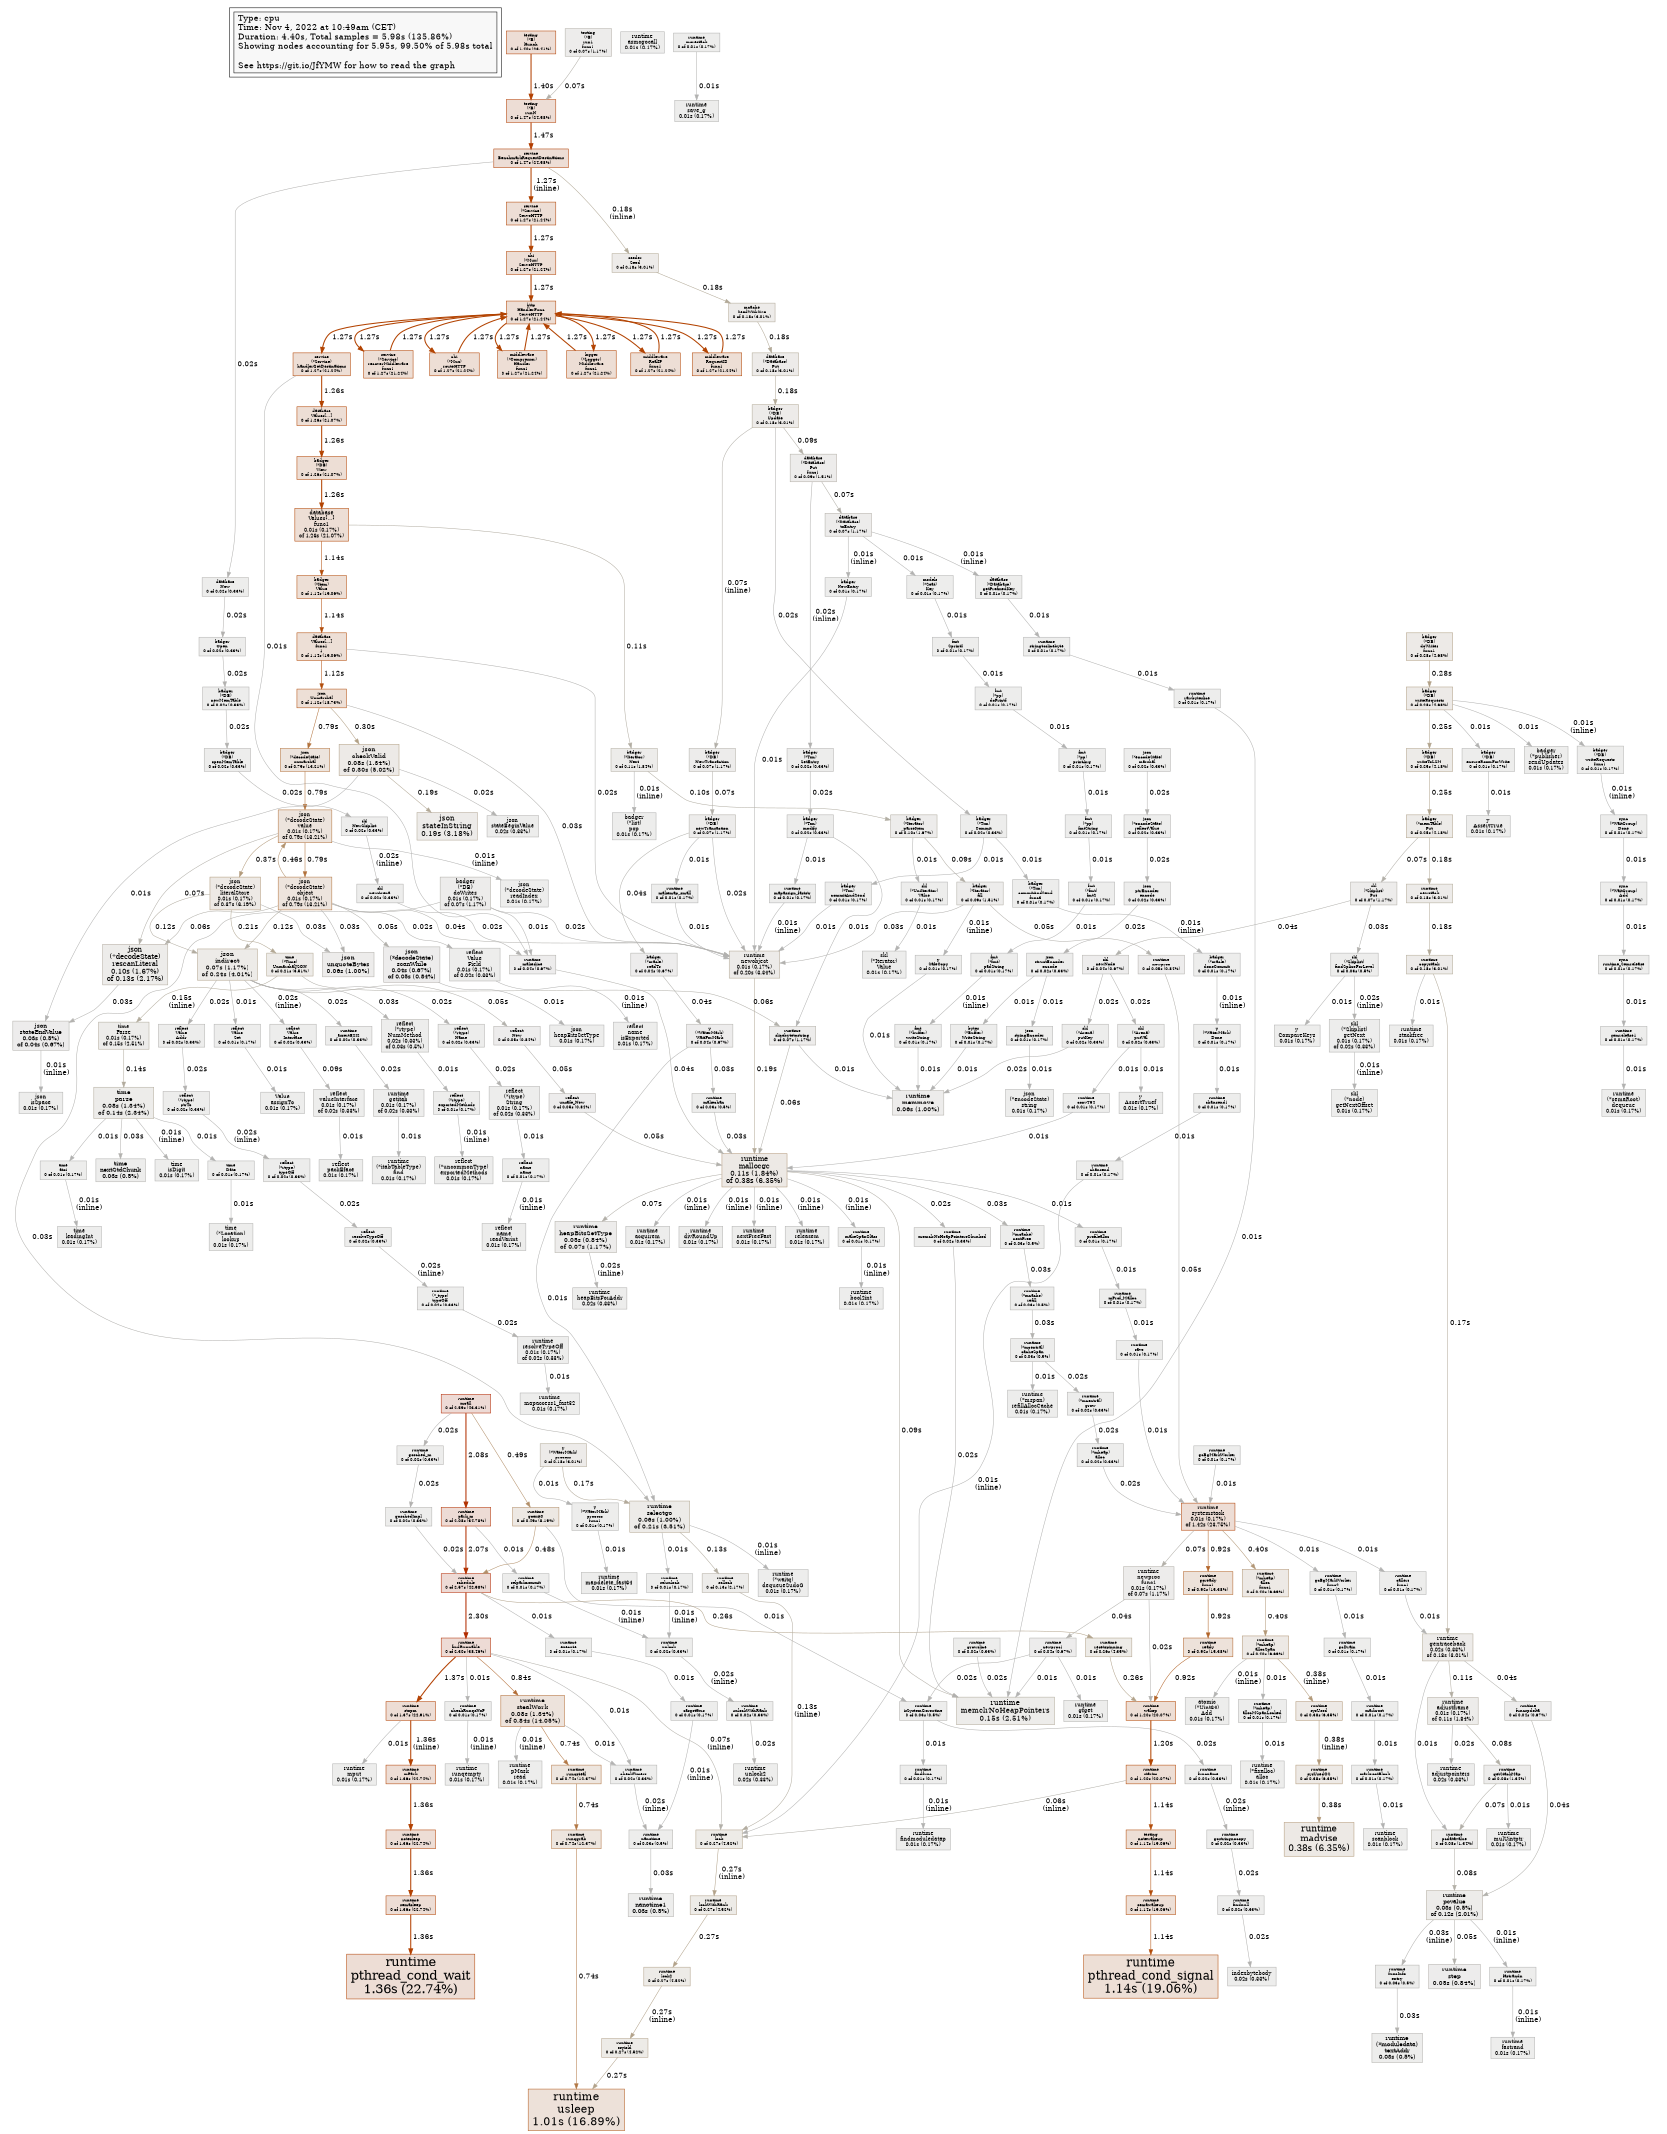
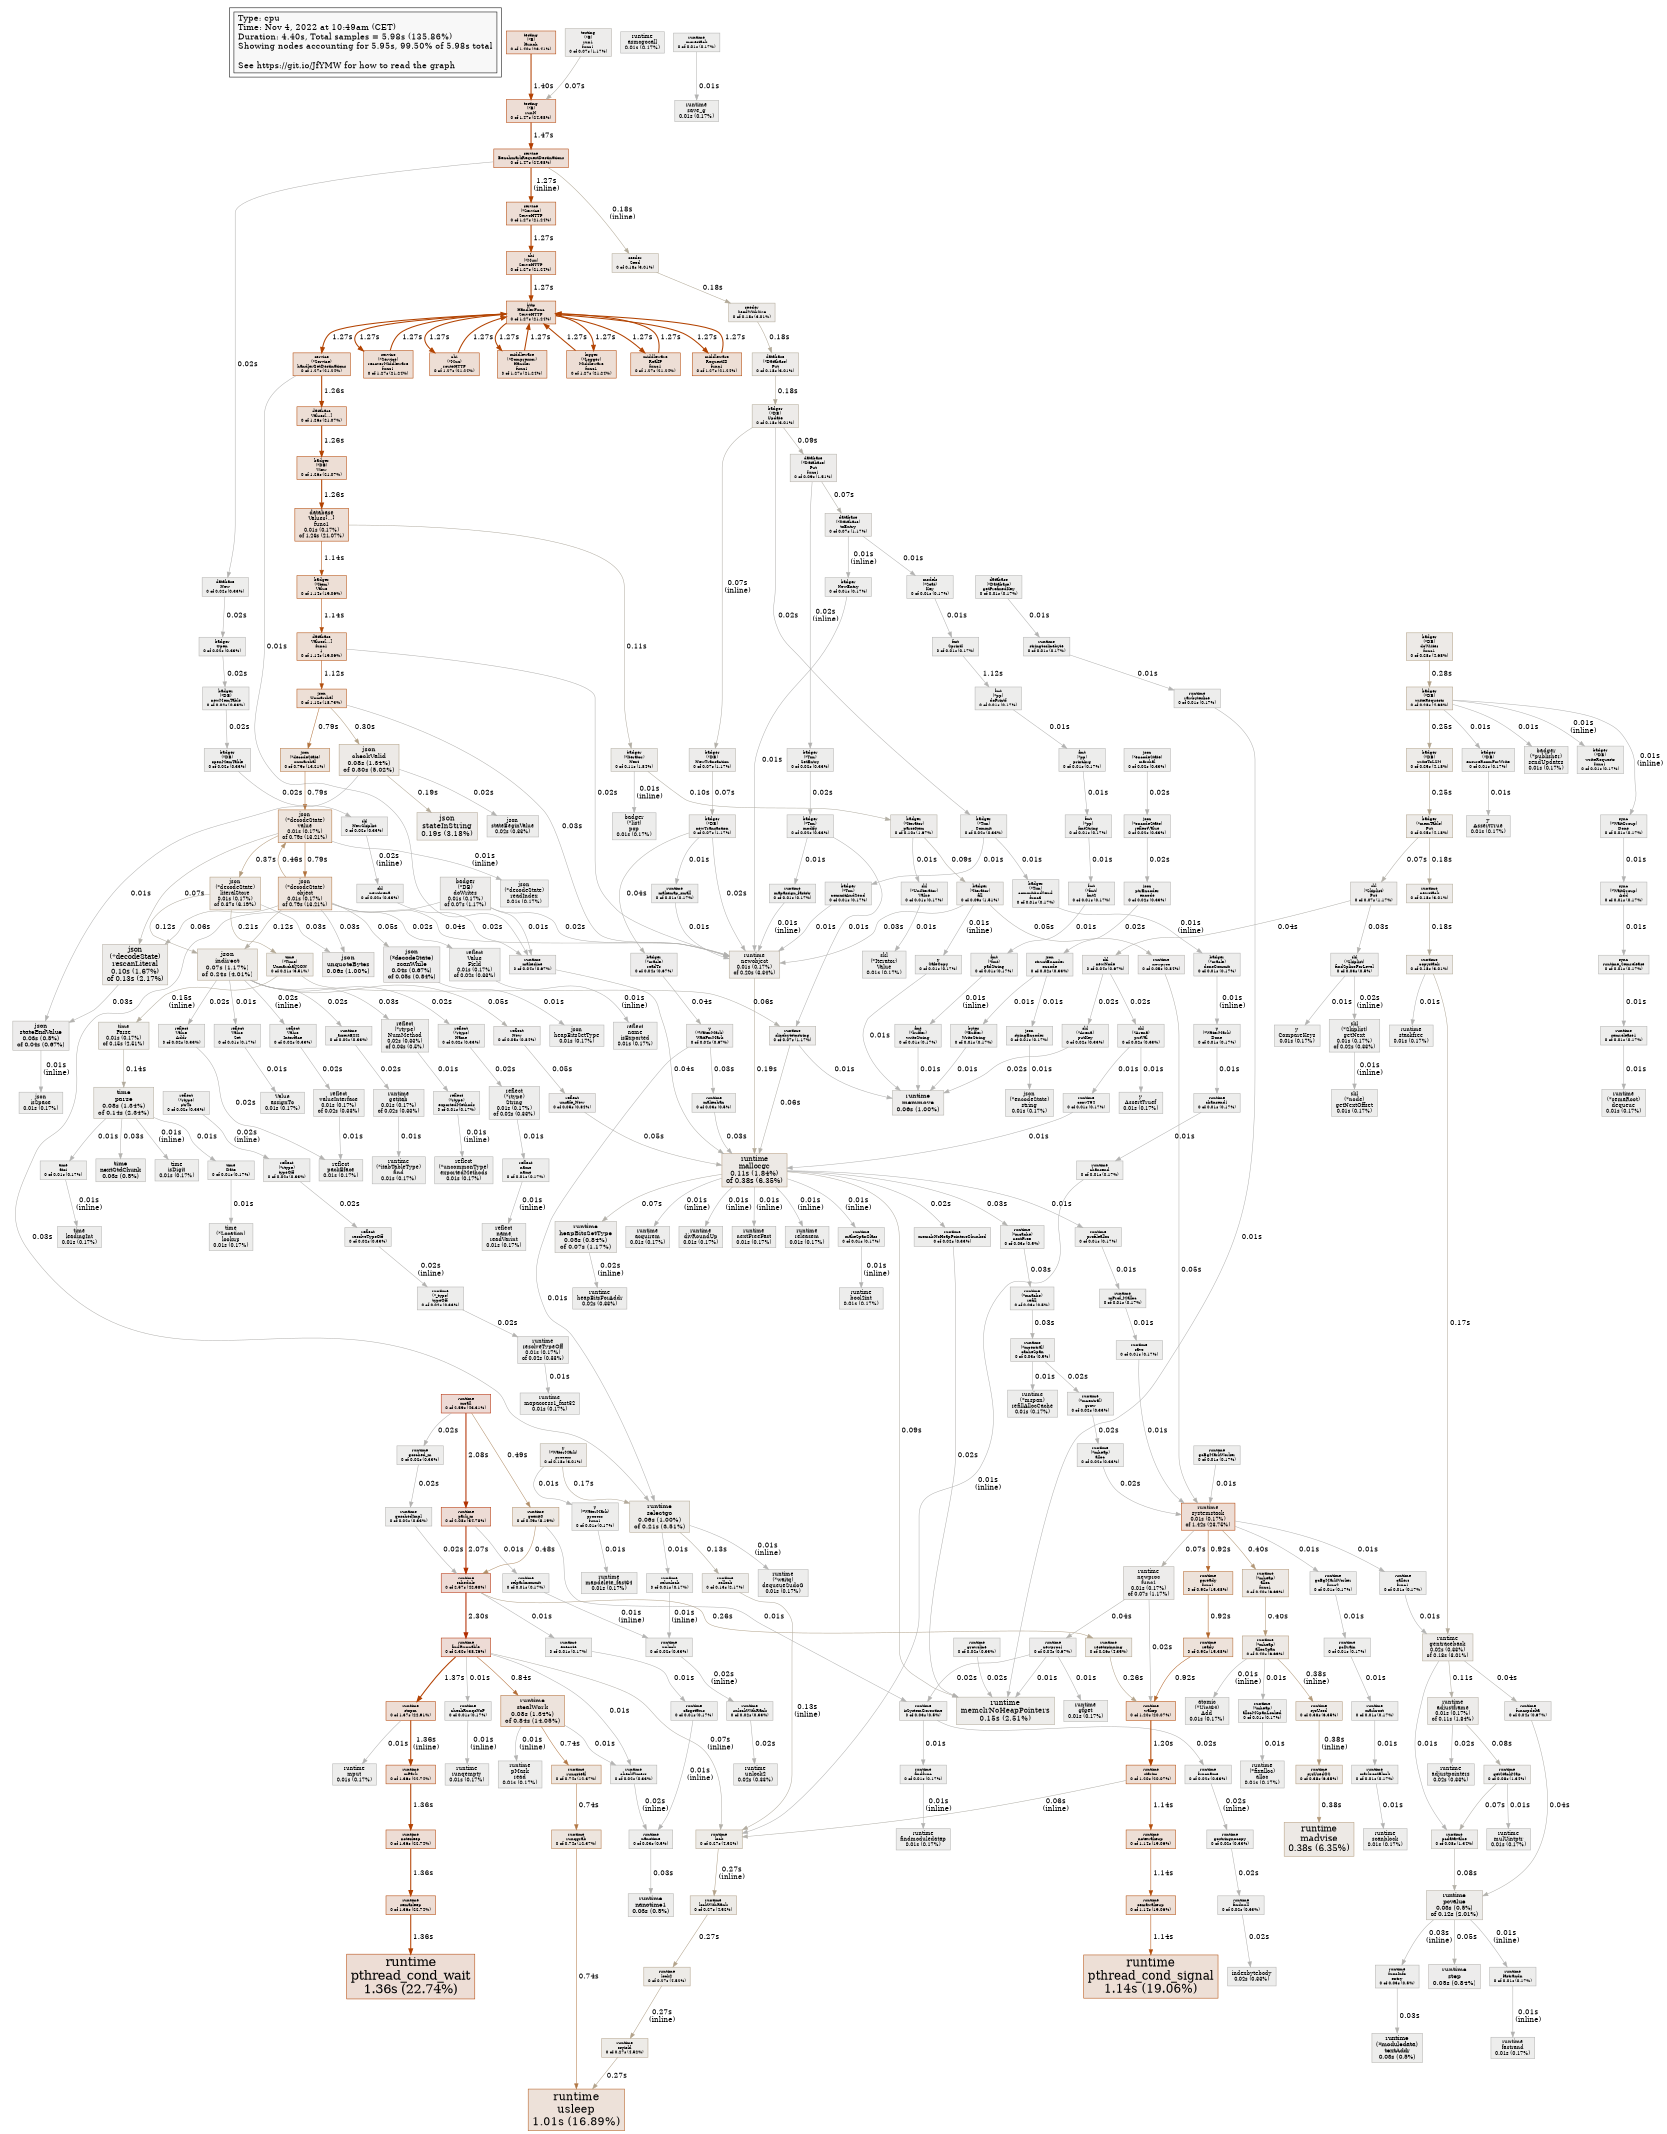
(752, 312) -> (752, 312)
(924, 550) -> none
(992, 674) -> (992, 674)
(1604, 793) -> (1579, 714)
(184, 1067) -> (238, 1123)
(332, 1069) -> (332, 1069)
(1151, 1839) -> (1151, 1839)
